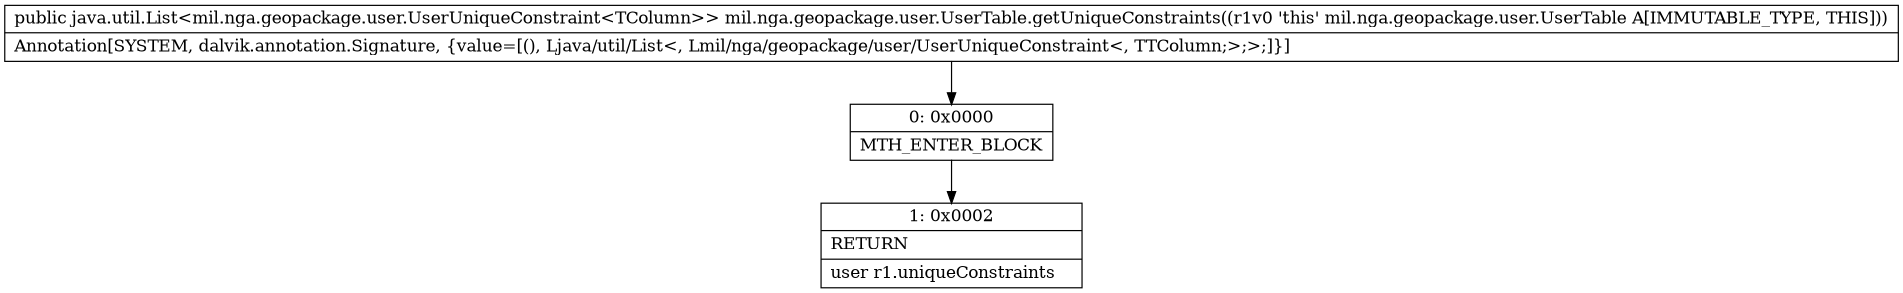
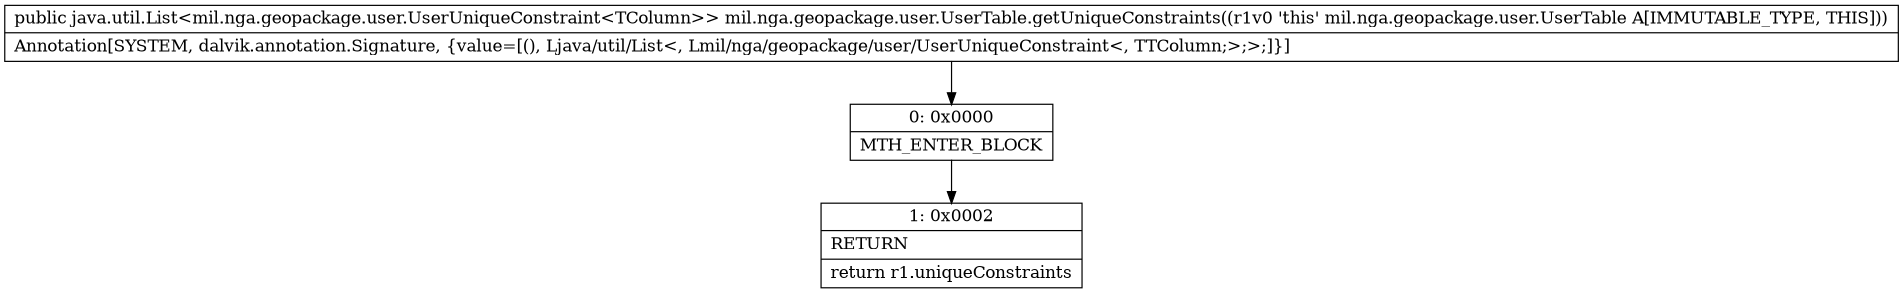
(943, 273) -> (952, 273)
